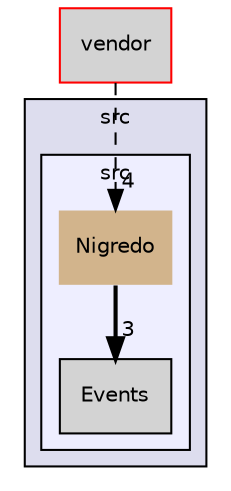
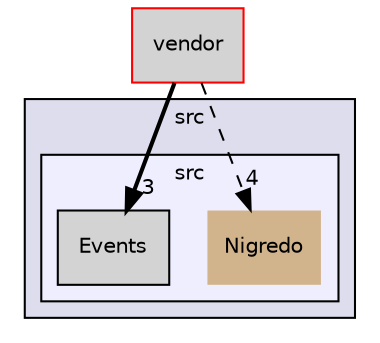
(116, 312) -> (154, 137)
